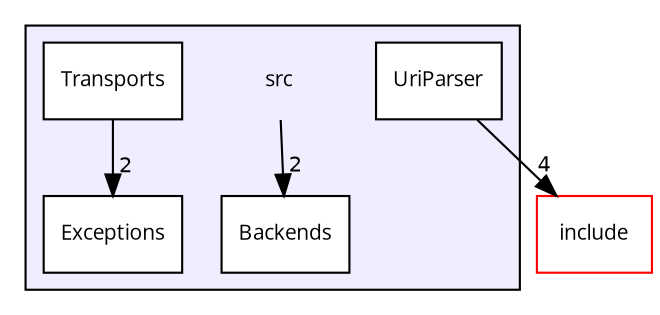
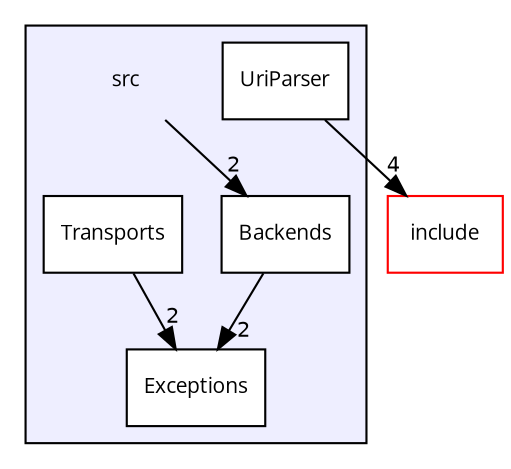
none -> (246, 302)
